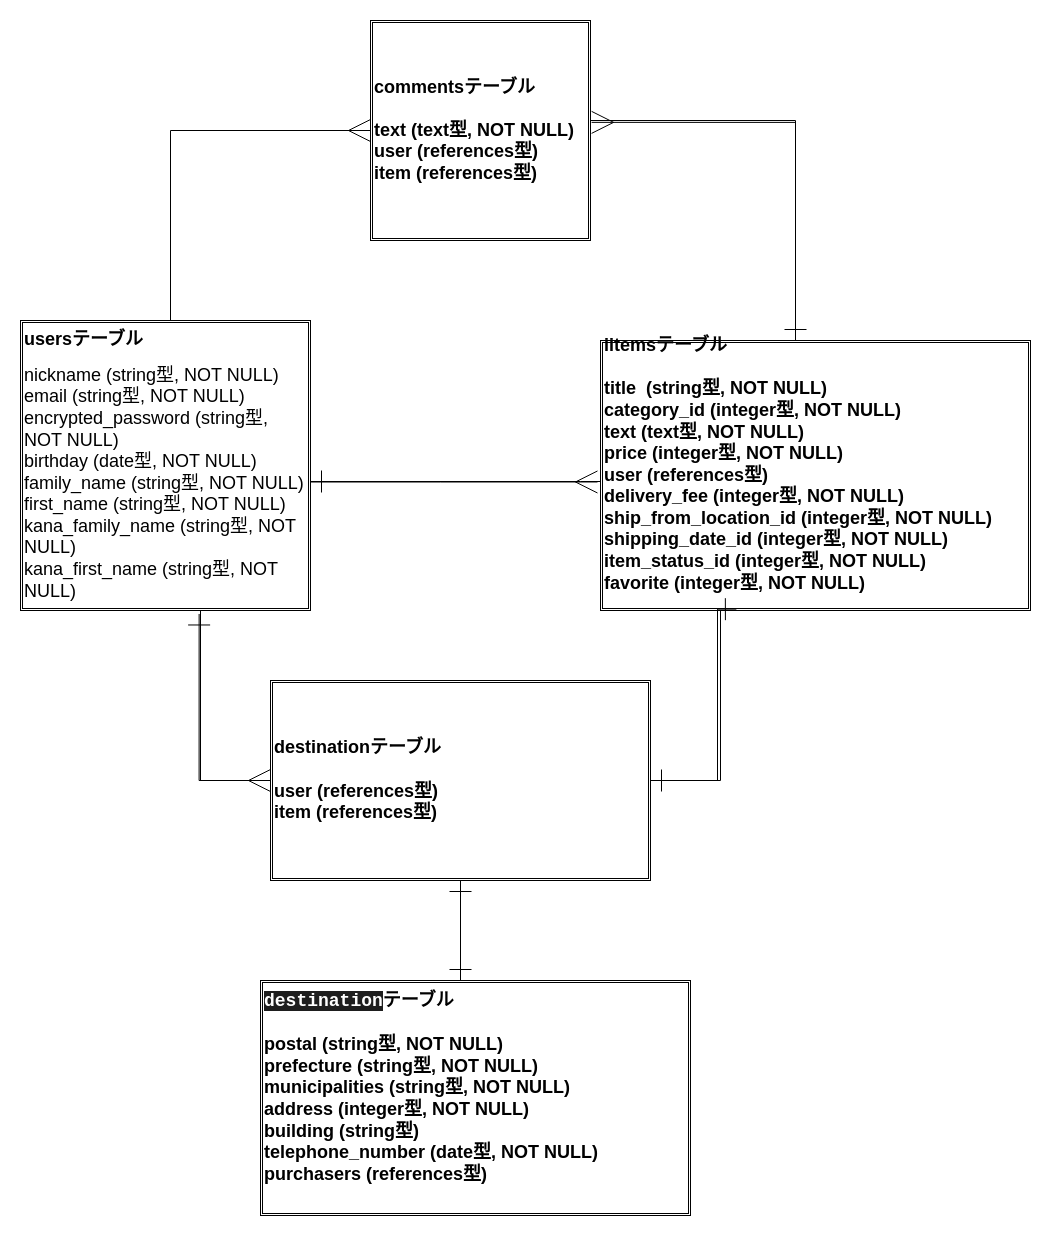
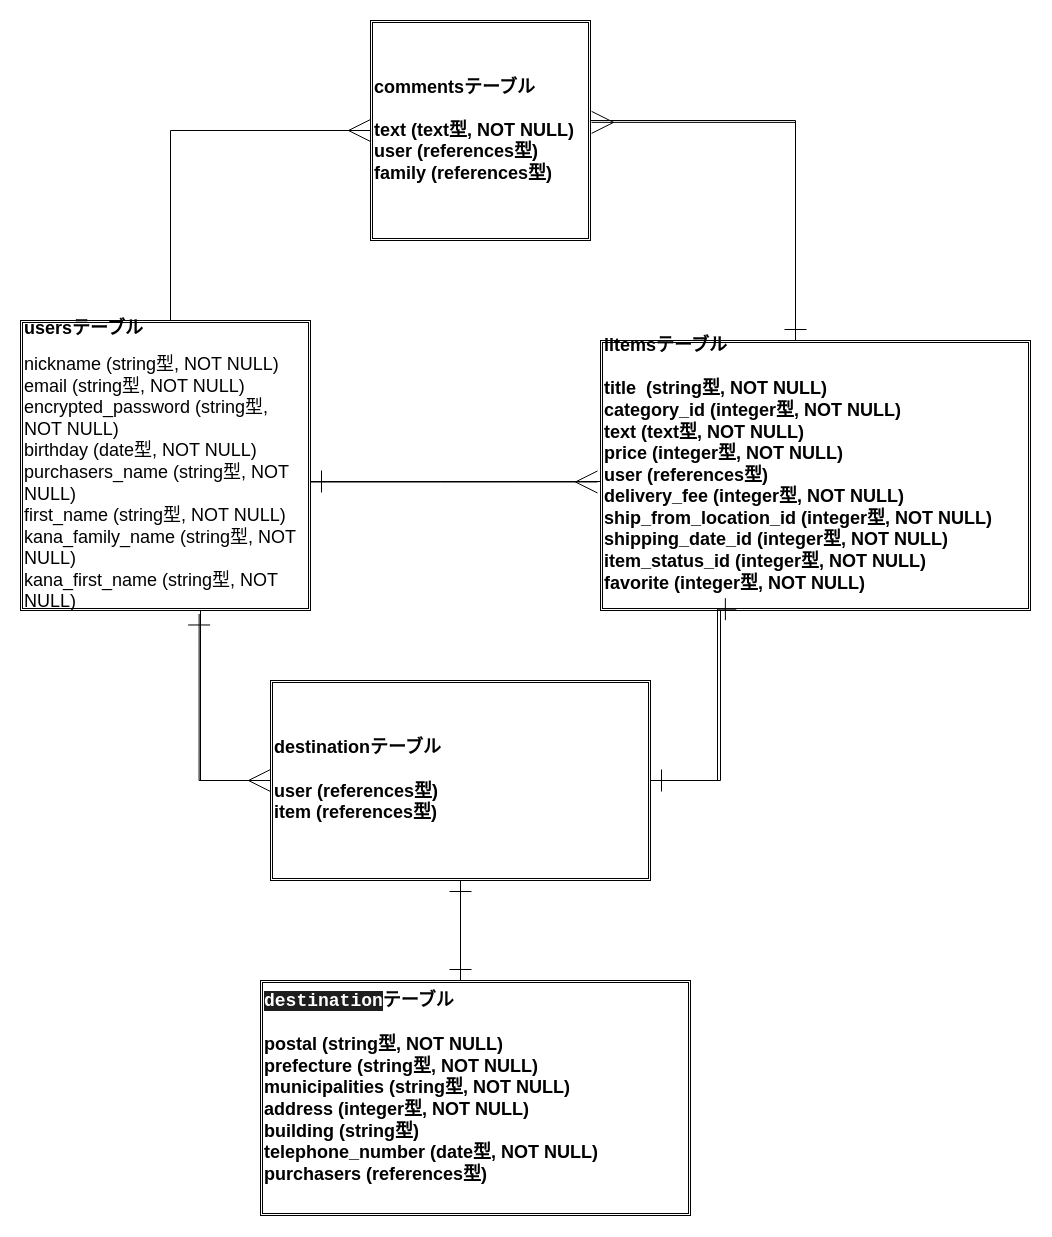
(445, 131) -> (445, 131)
(147, 466) -> (147, 466)
